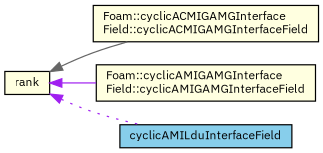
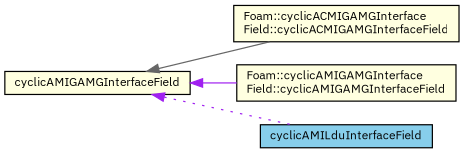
(27, 83) -> (97, 83)
